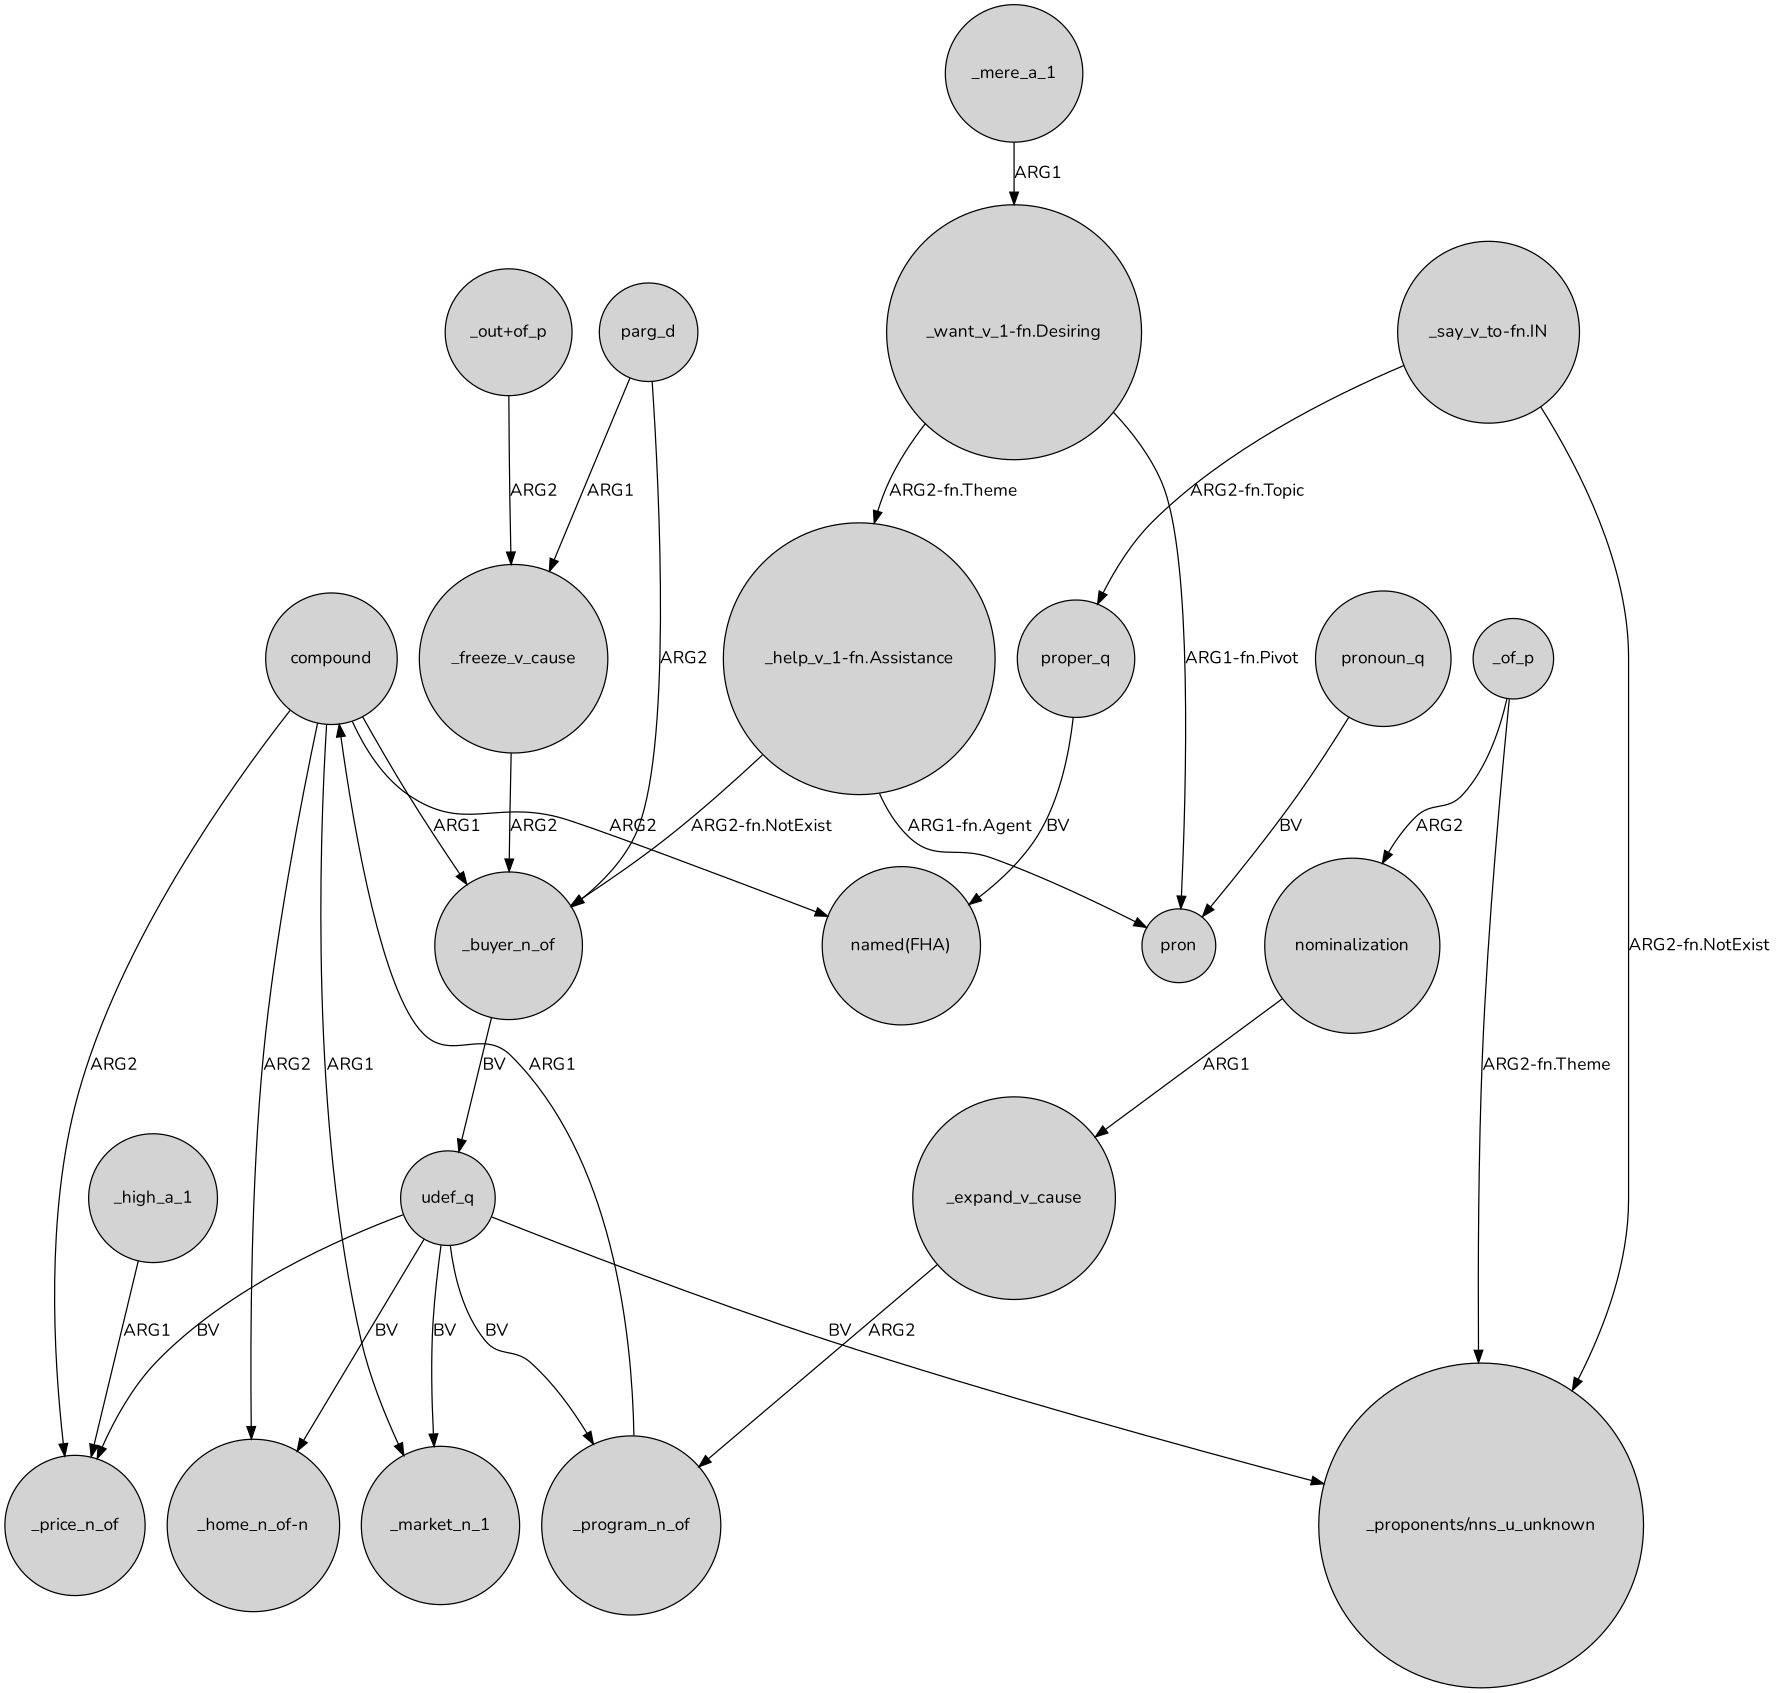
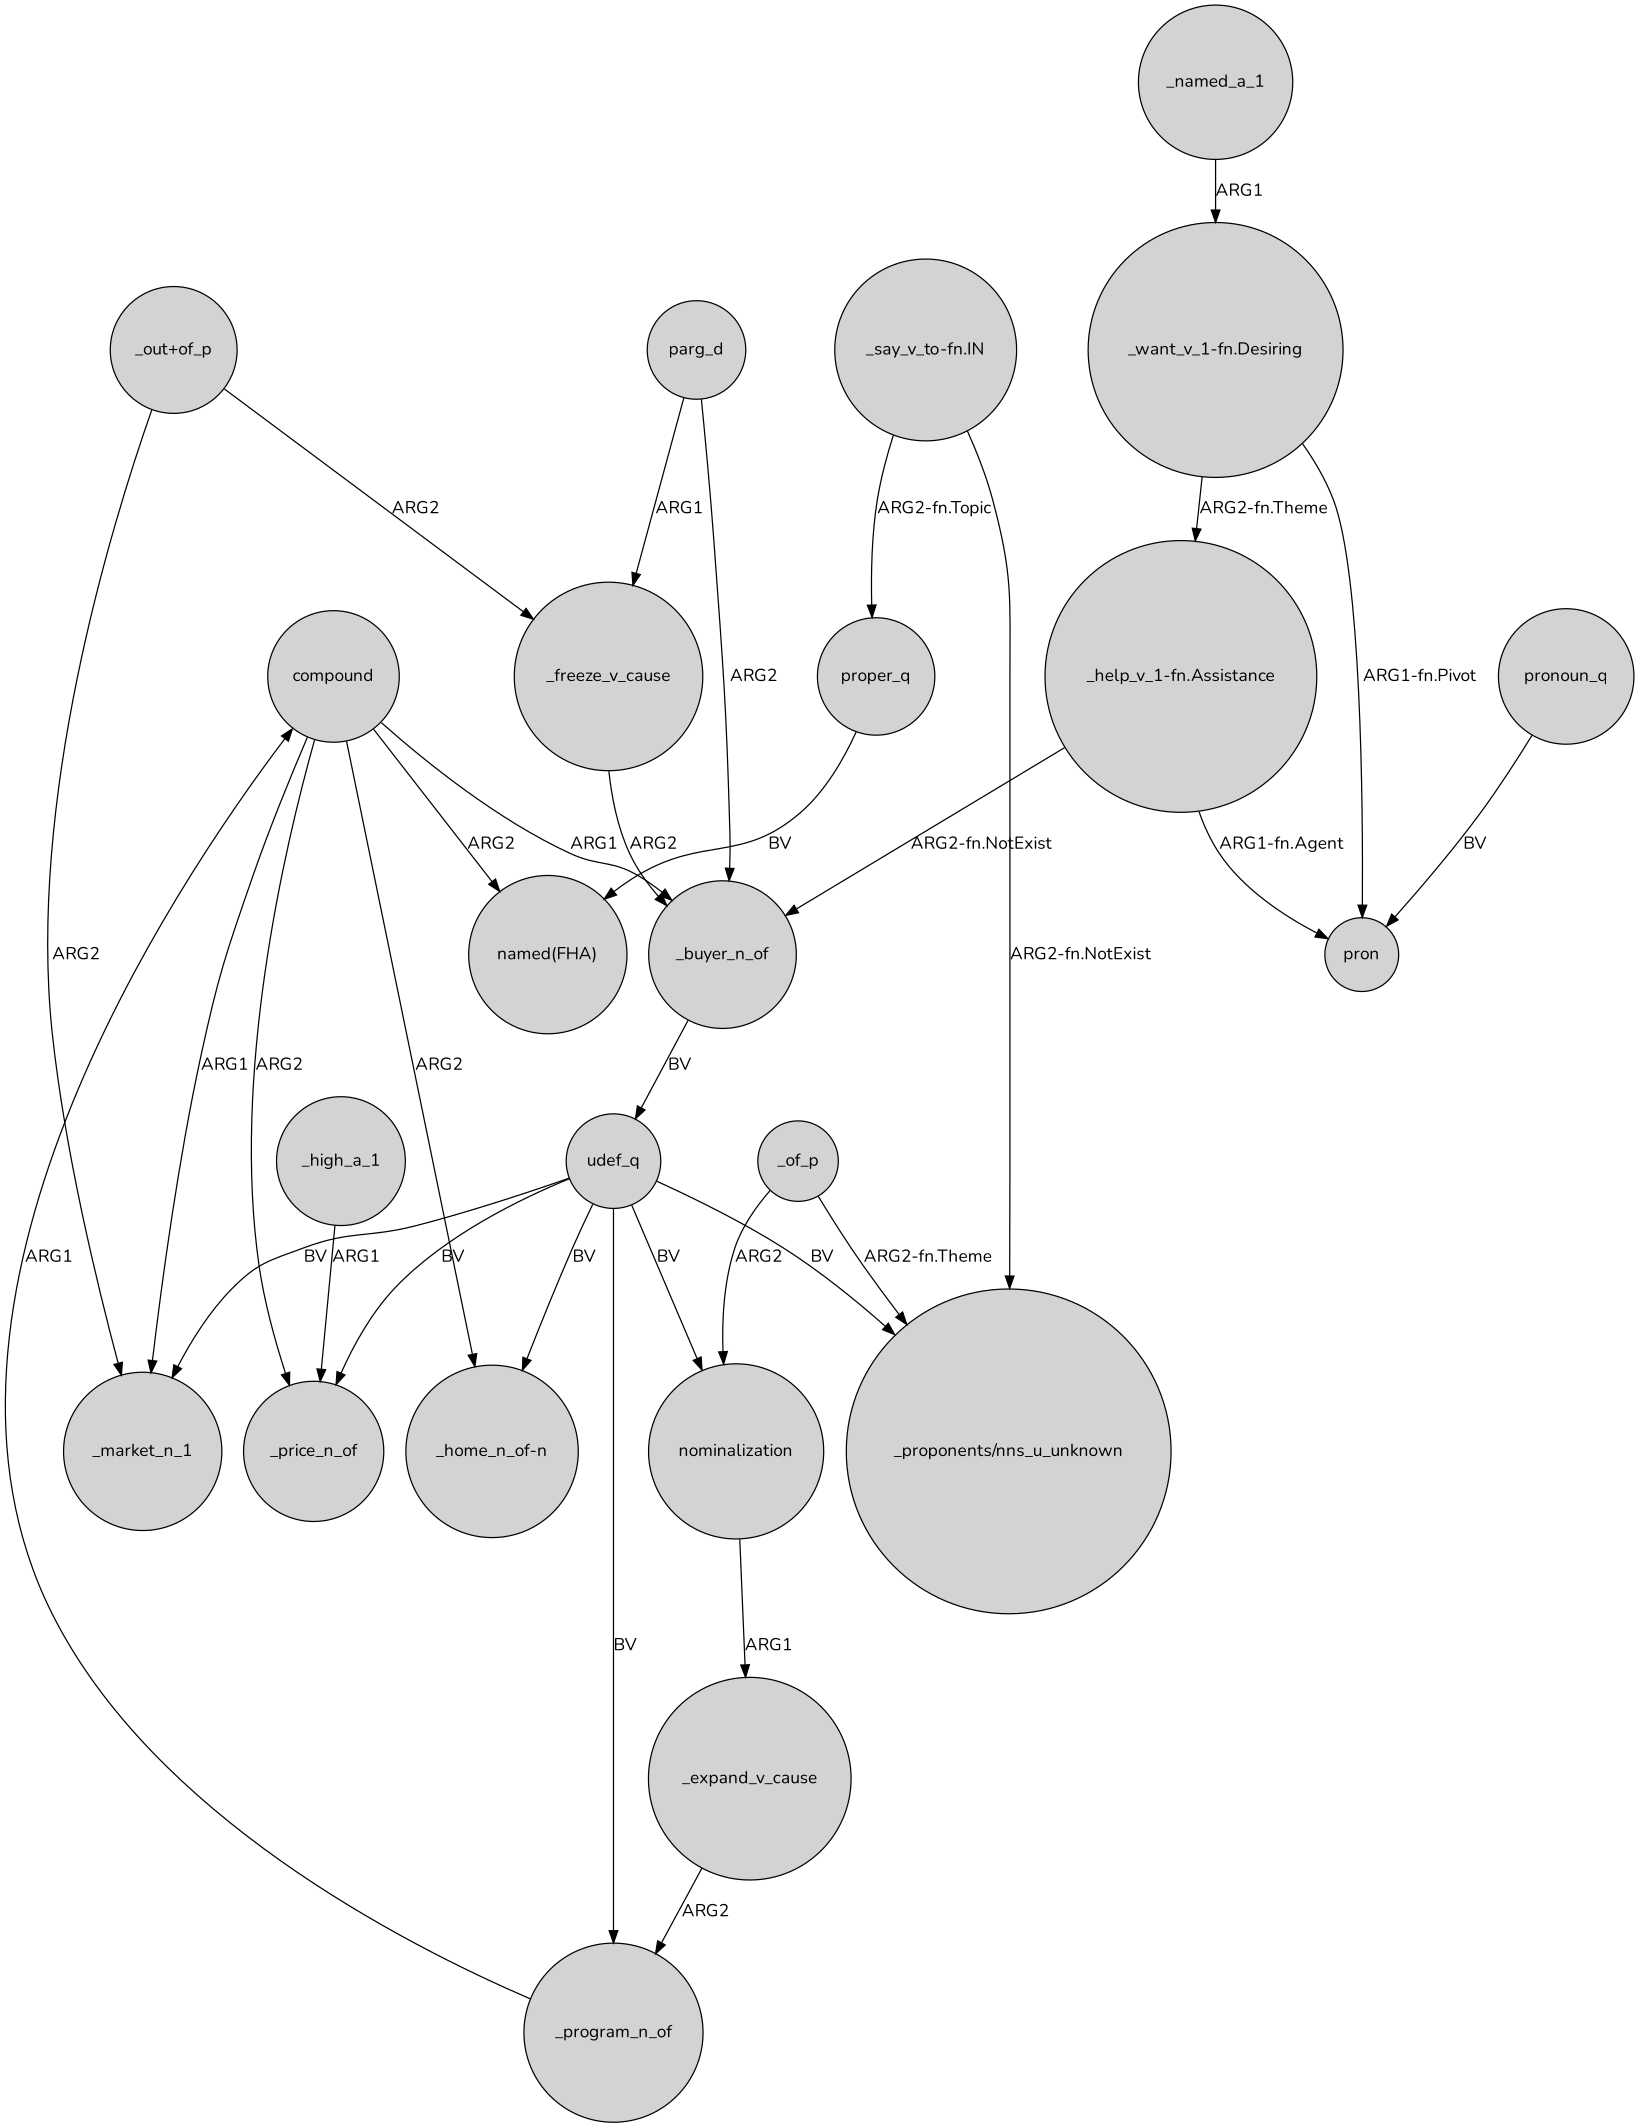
(1014, 73) -> (1216, 82)
none -> (50, 884)
none -> (664, 1282)
